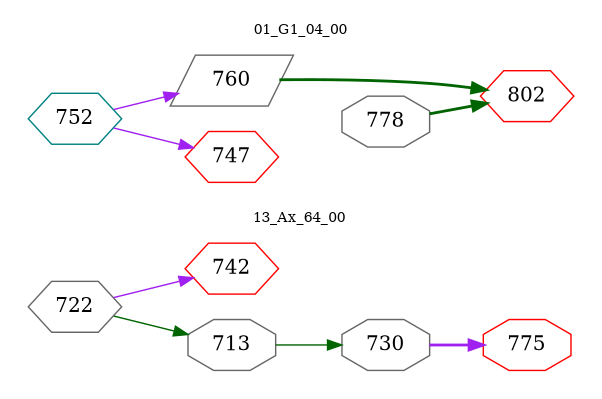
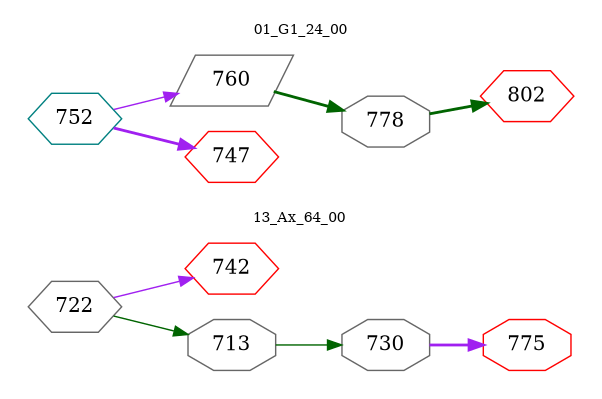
(301, 30) -> (301, 30)
(376, 81) -> (301, 99)
(146, 136) -> (146, 136)
